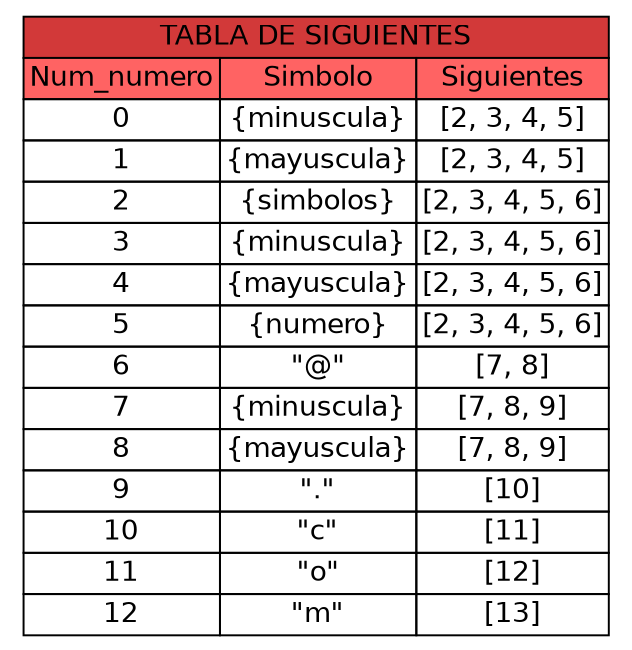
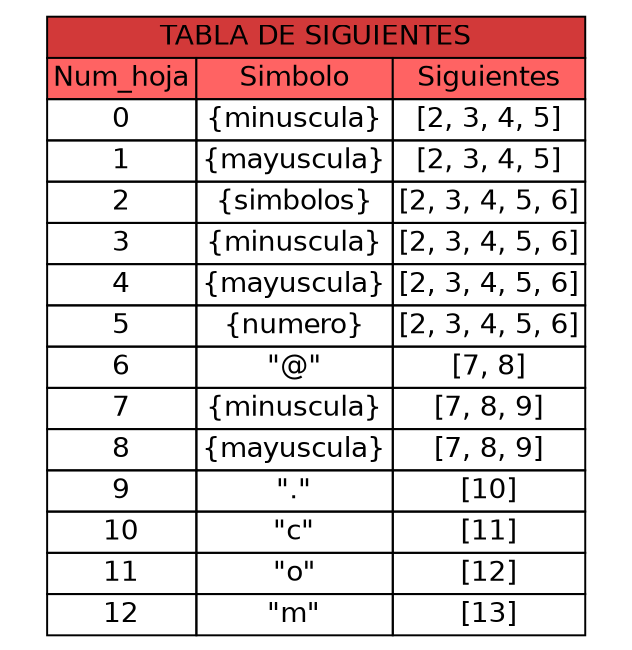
(122, 78) -> (122, 78)
